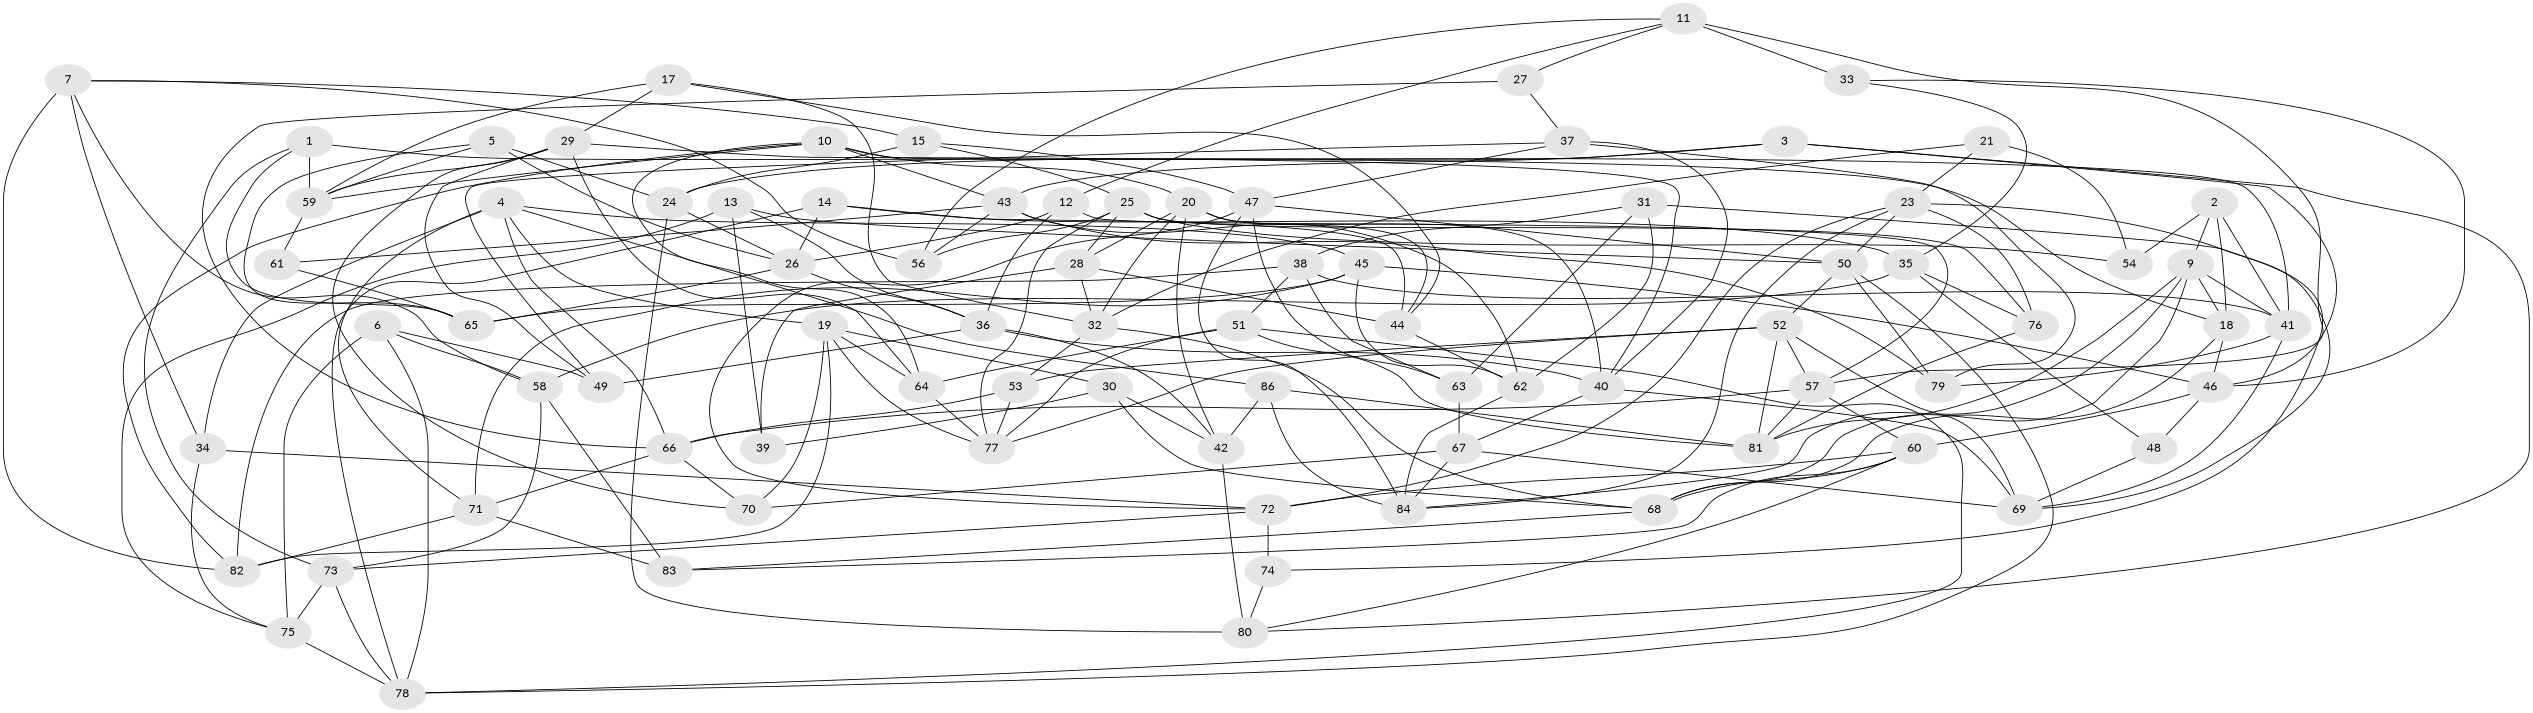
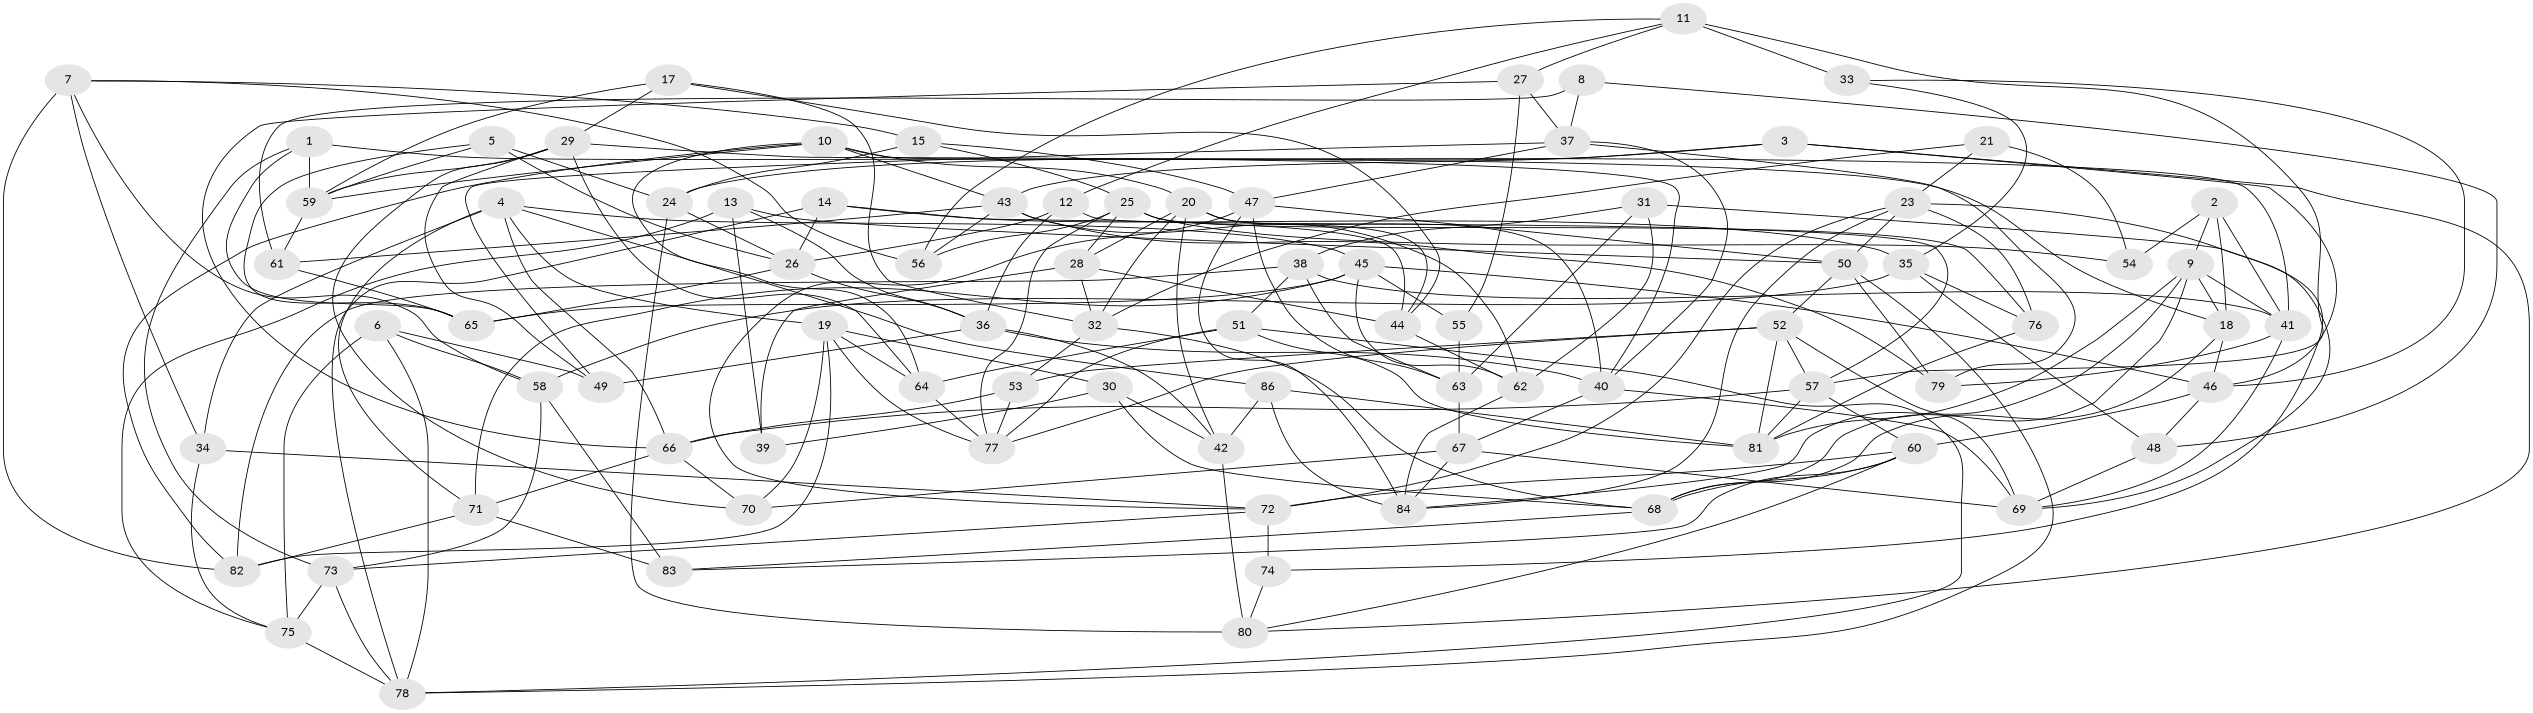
none -> (1582, 80)
none -> (1459, 326)
